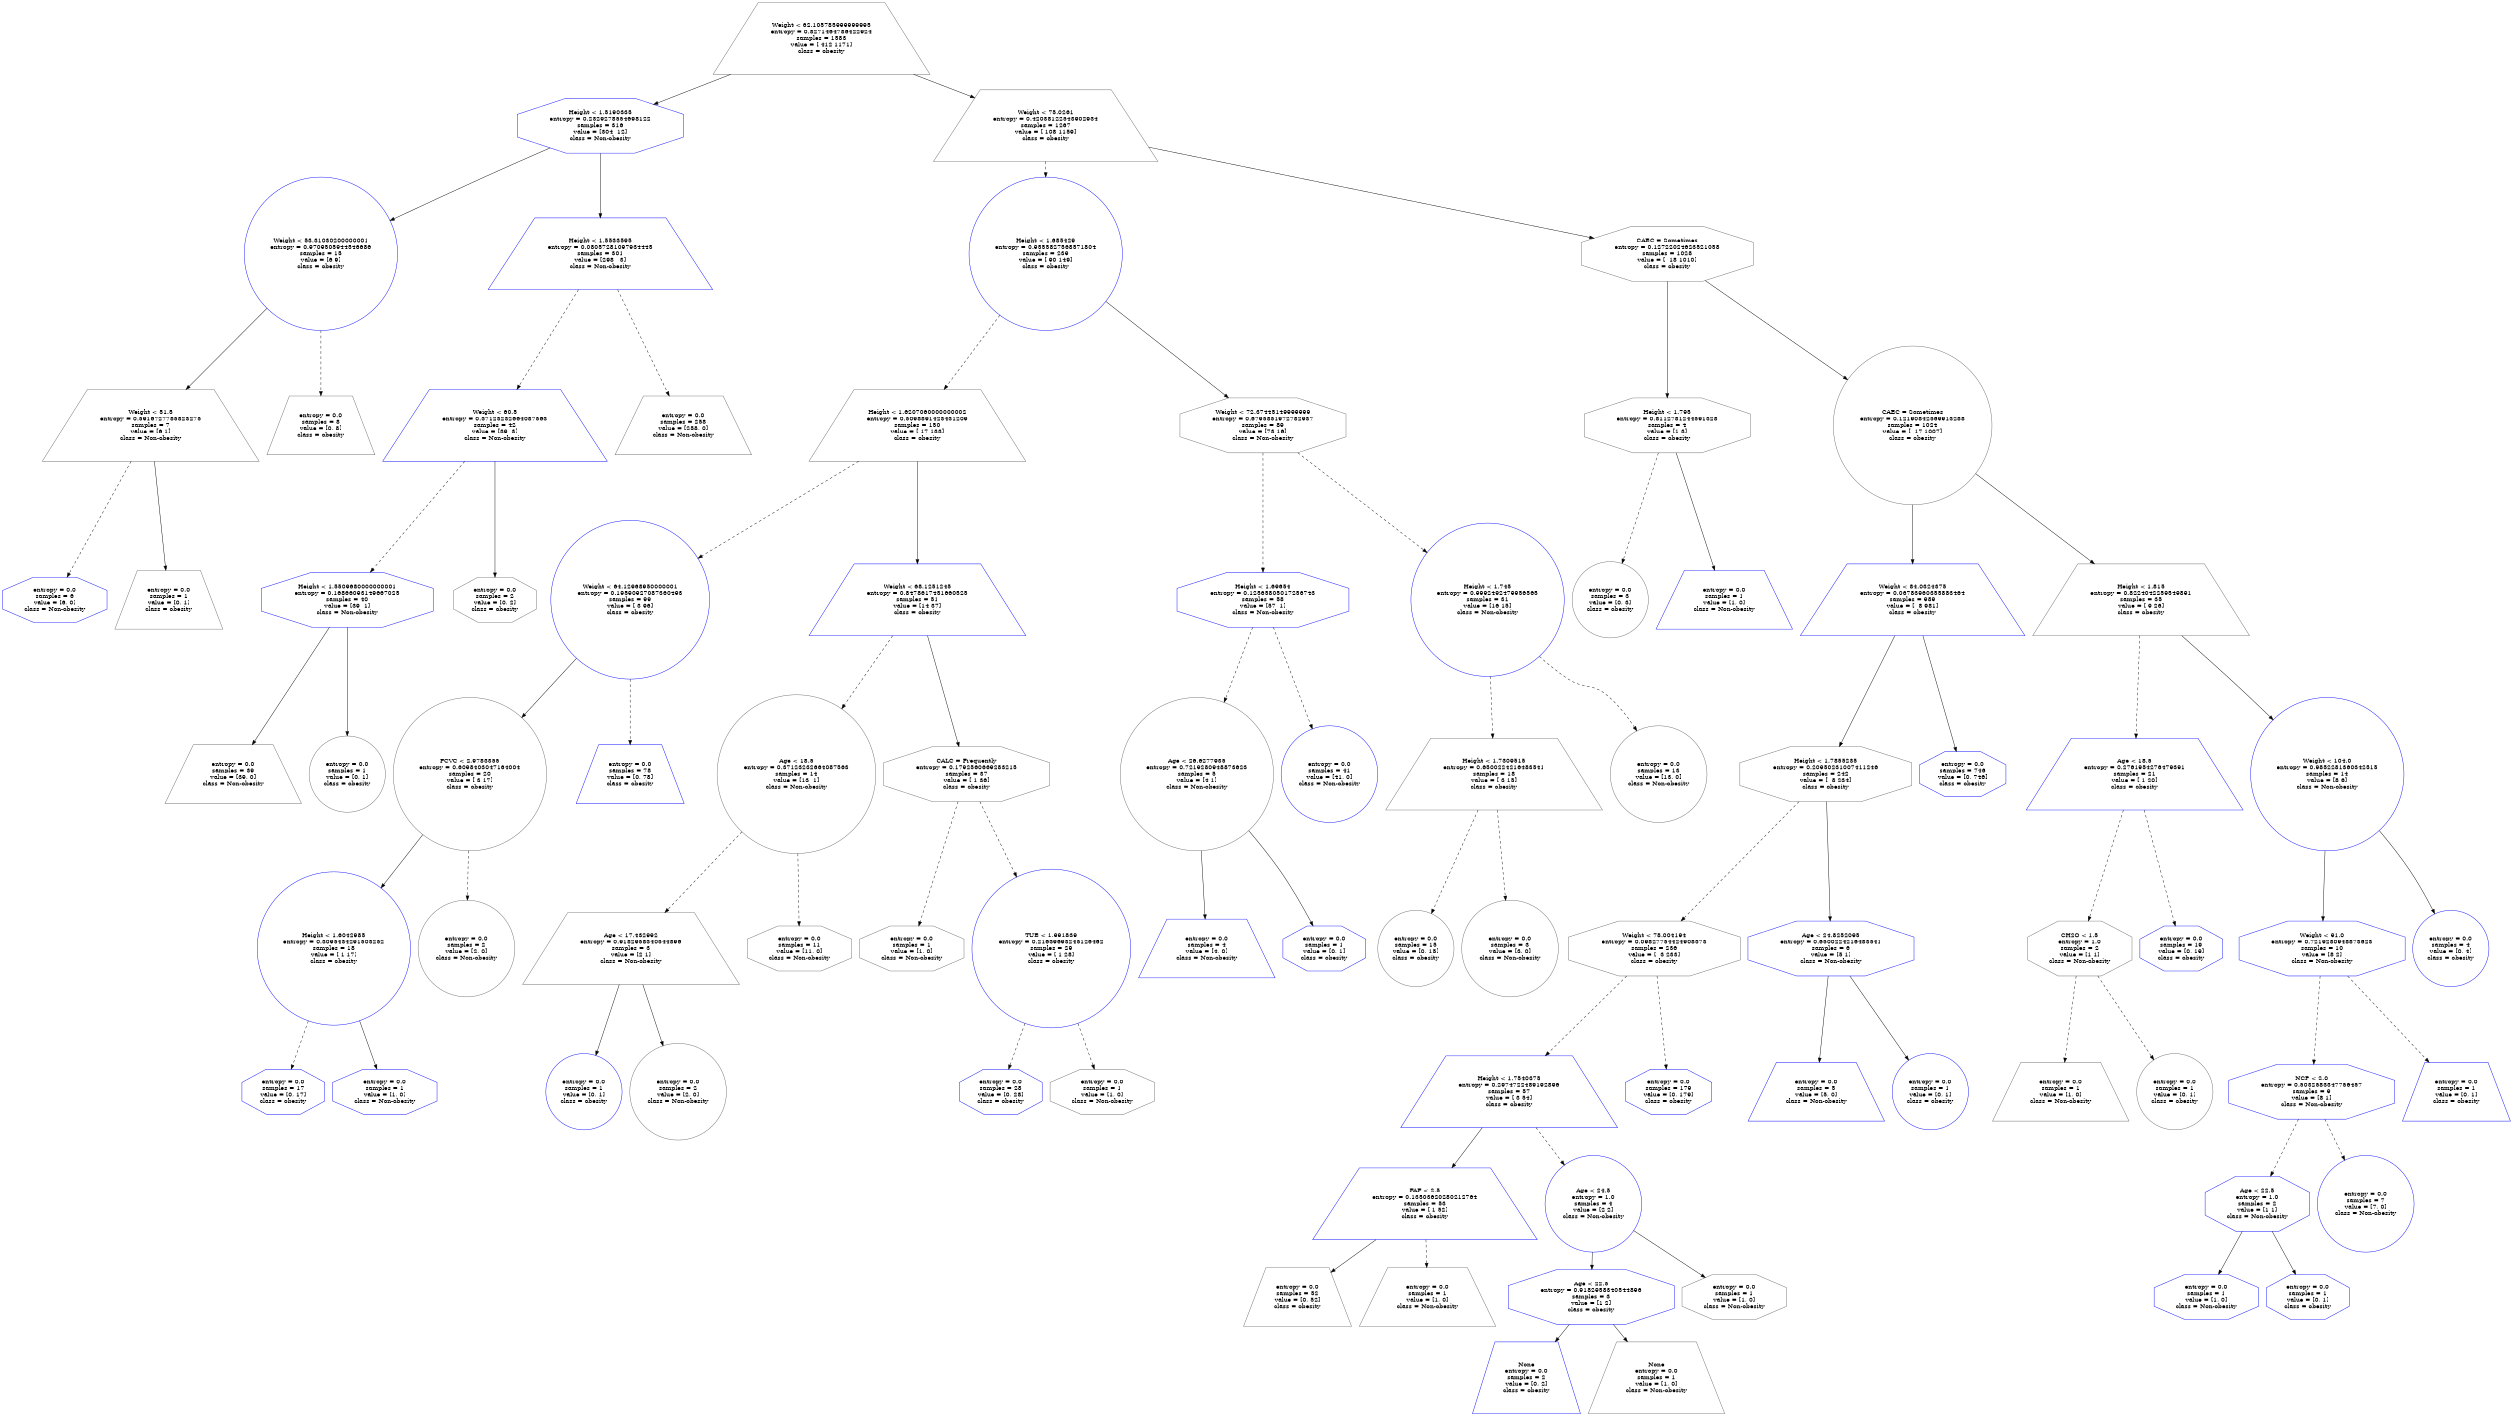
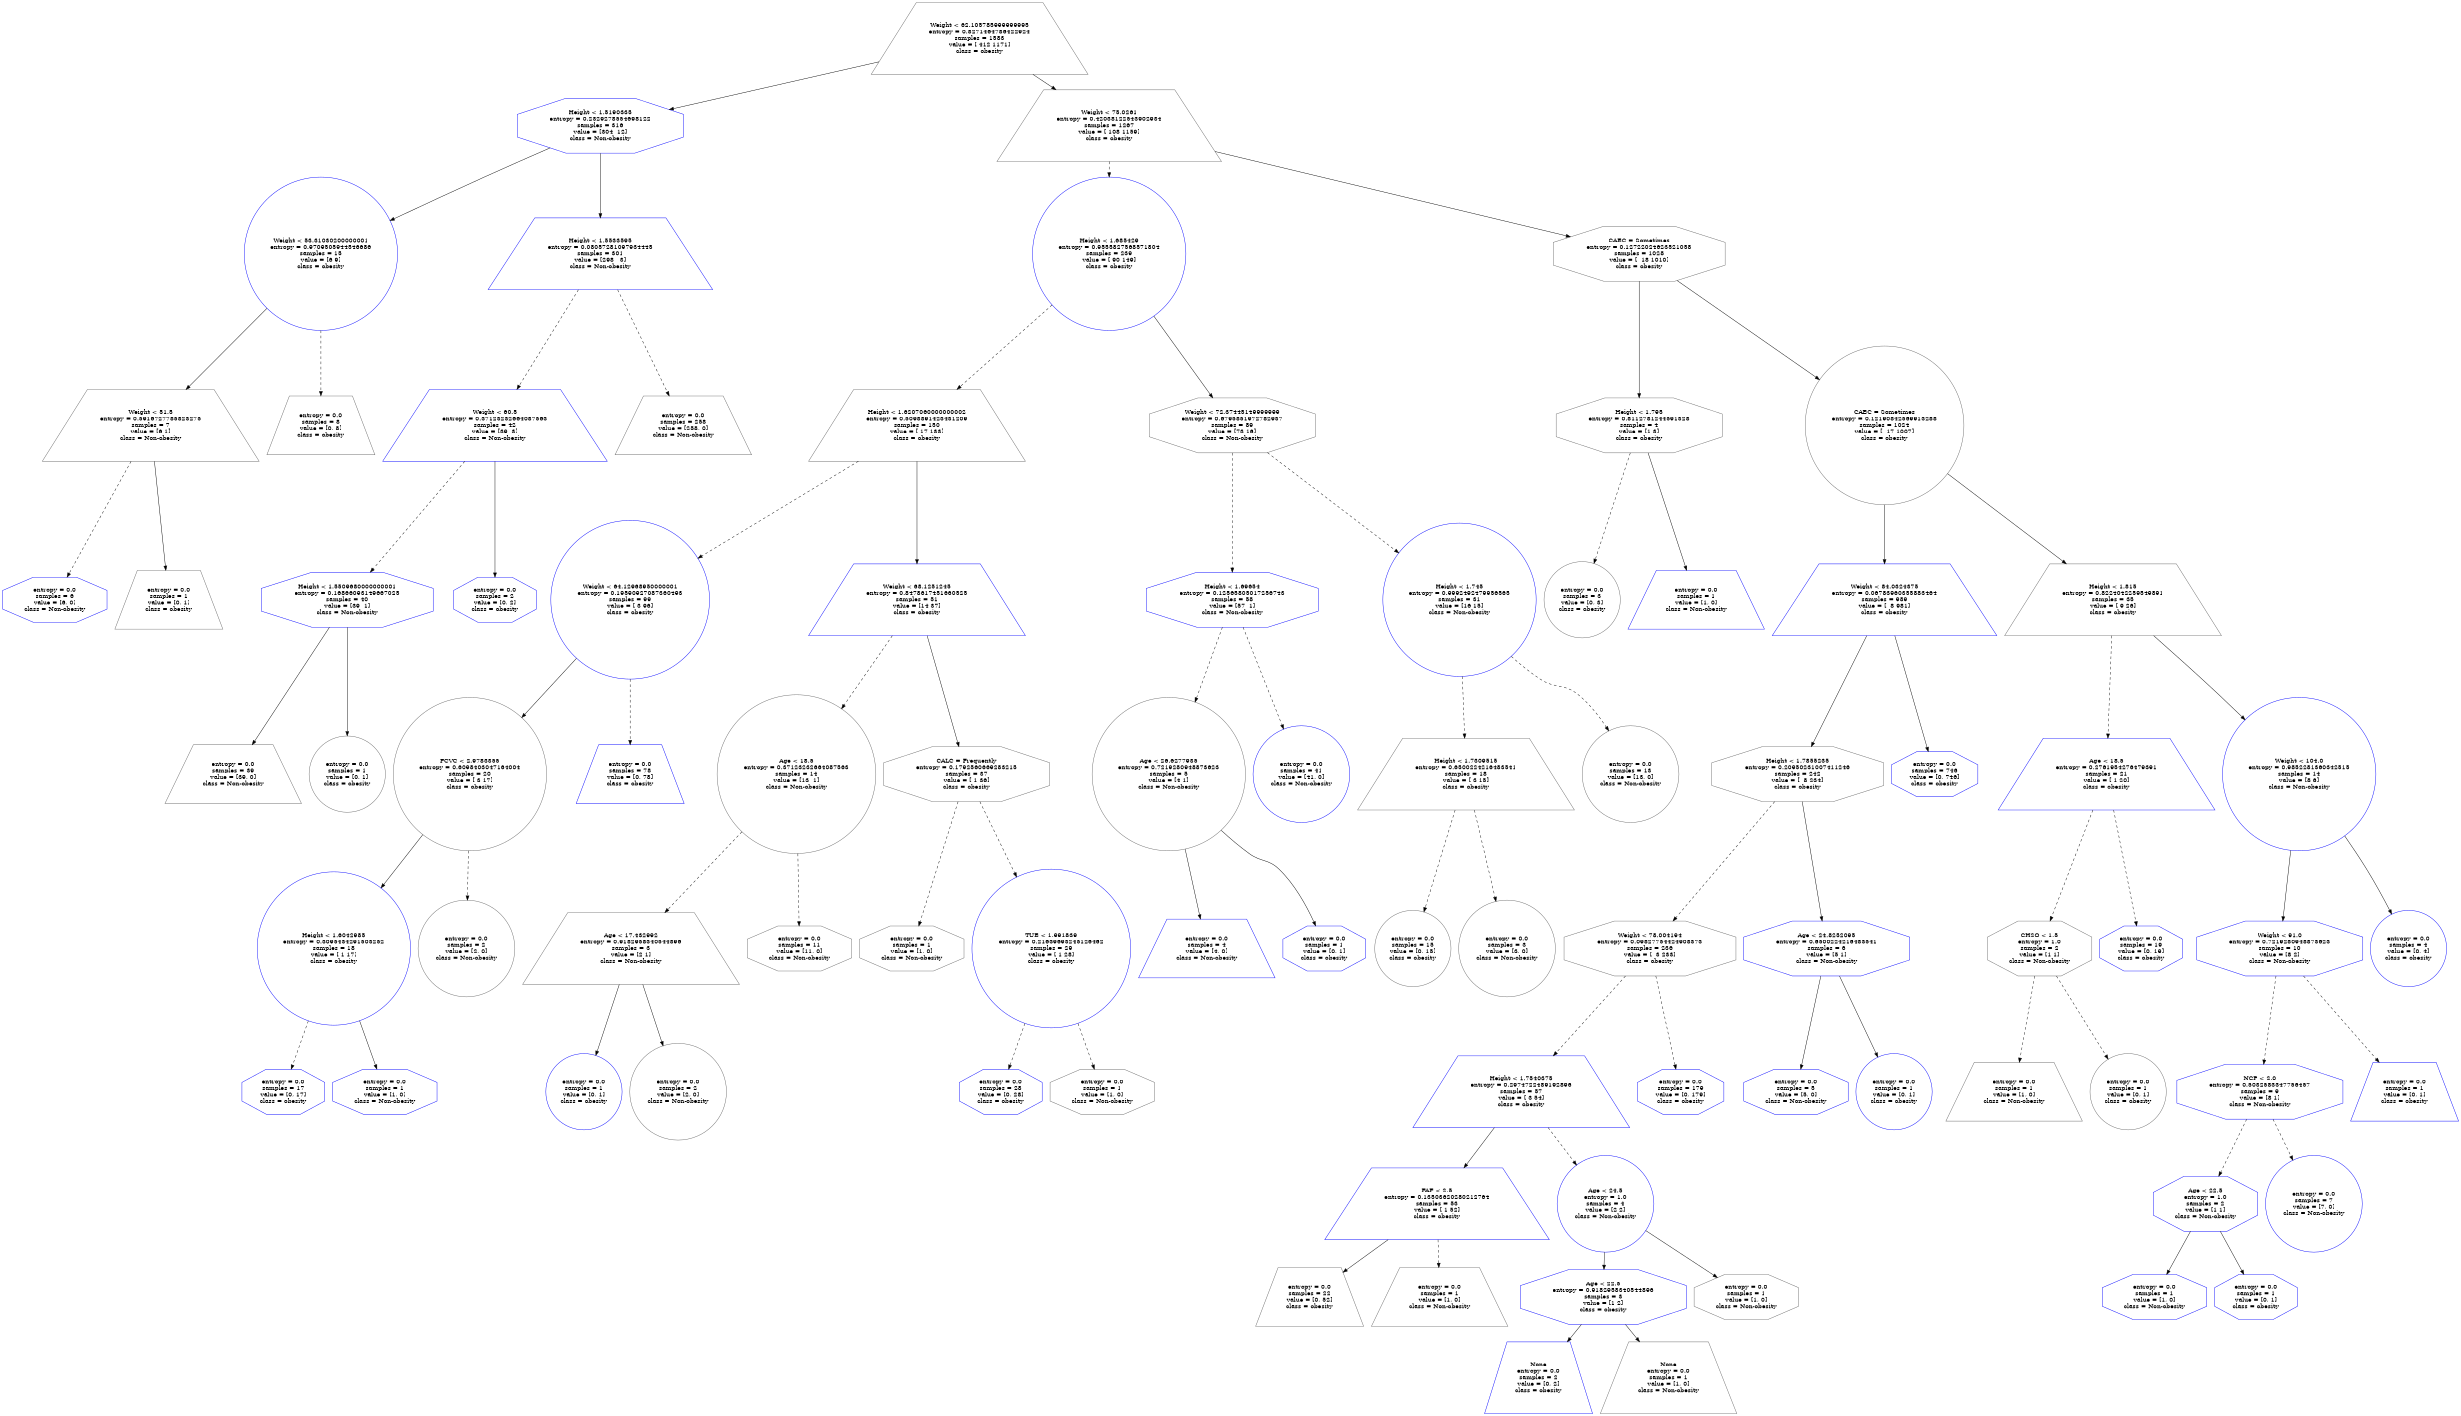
(495, 600) -> (495, 600)
(1816, 1092) -> (1796, 1092)
(1298, 1297) -> (1310, 1297)
